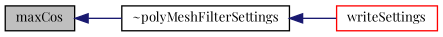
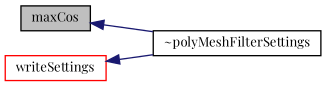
(320, 18) -> (136, 57)
